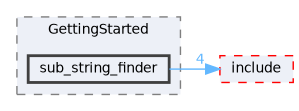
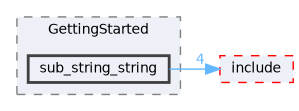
(99, 69) -> (99, 69)
